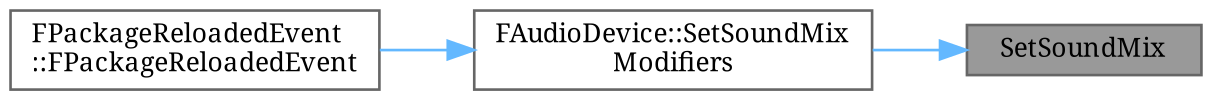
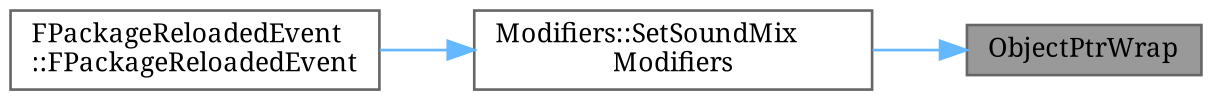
(673, 50) -> (673, 50)
(1084, 50) -> (1084, 50)
